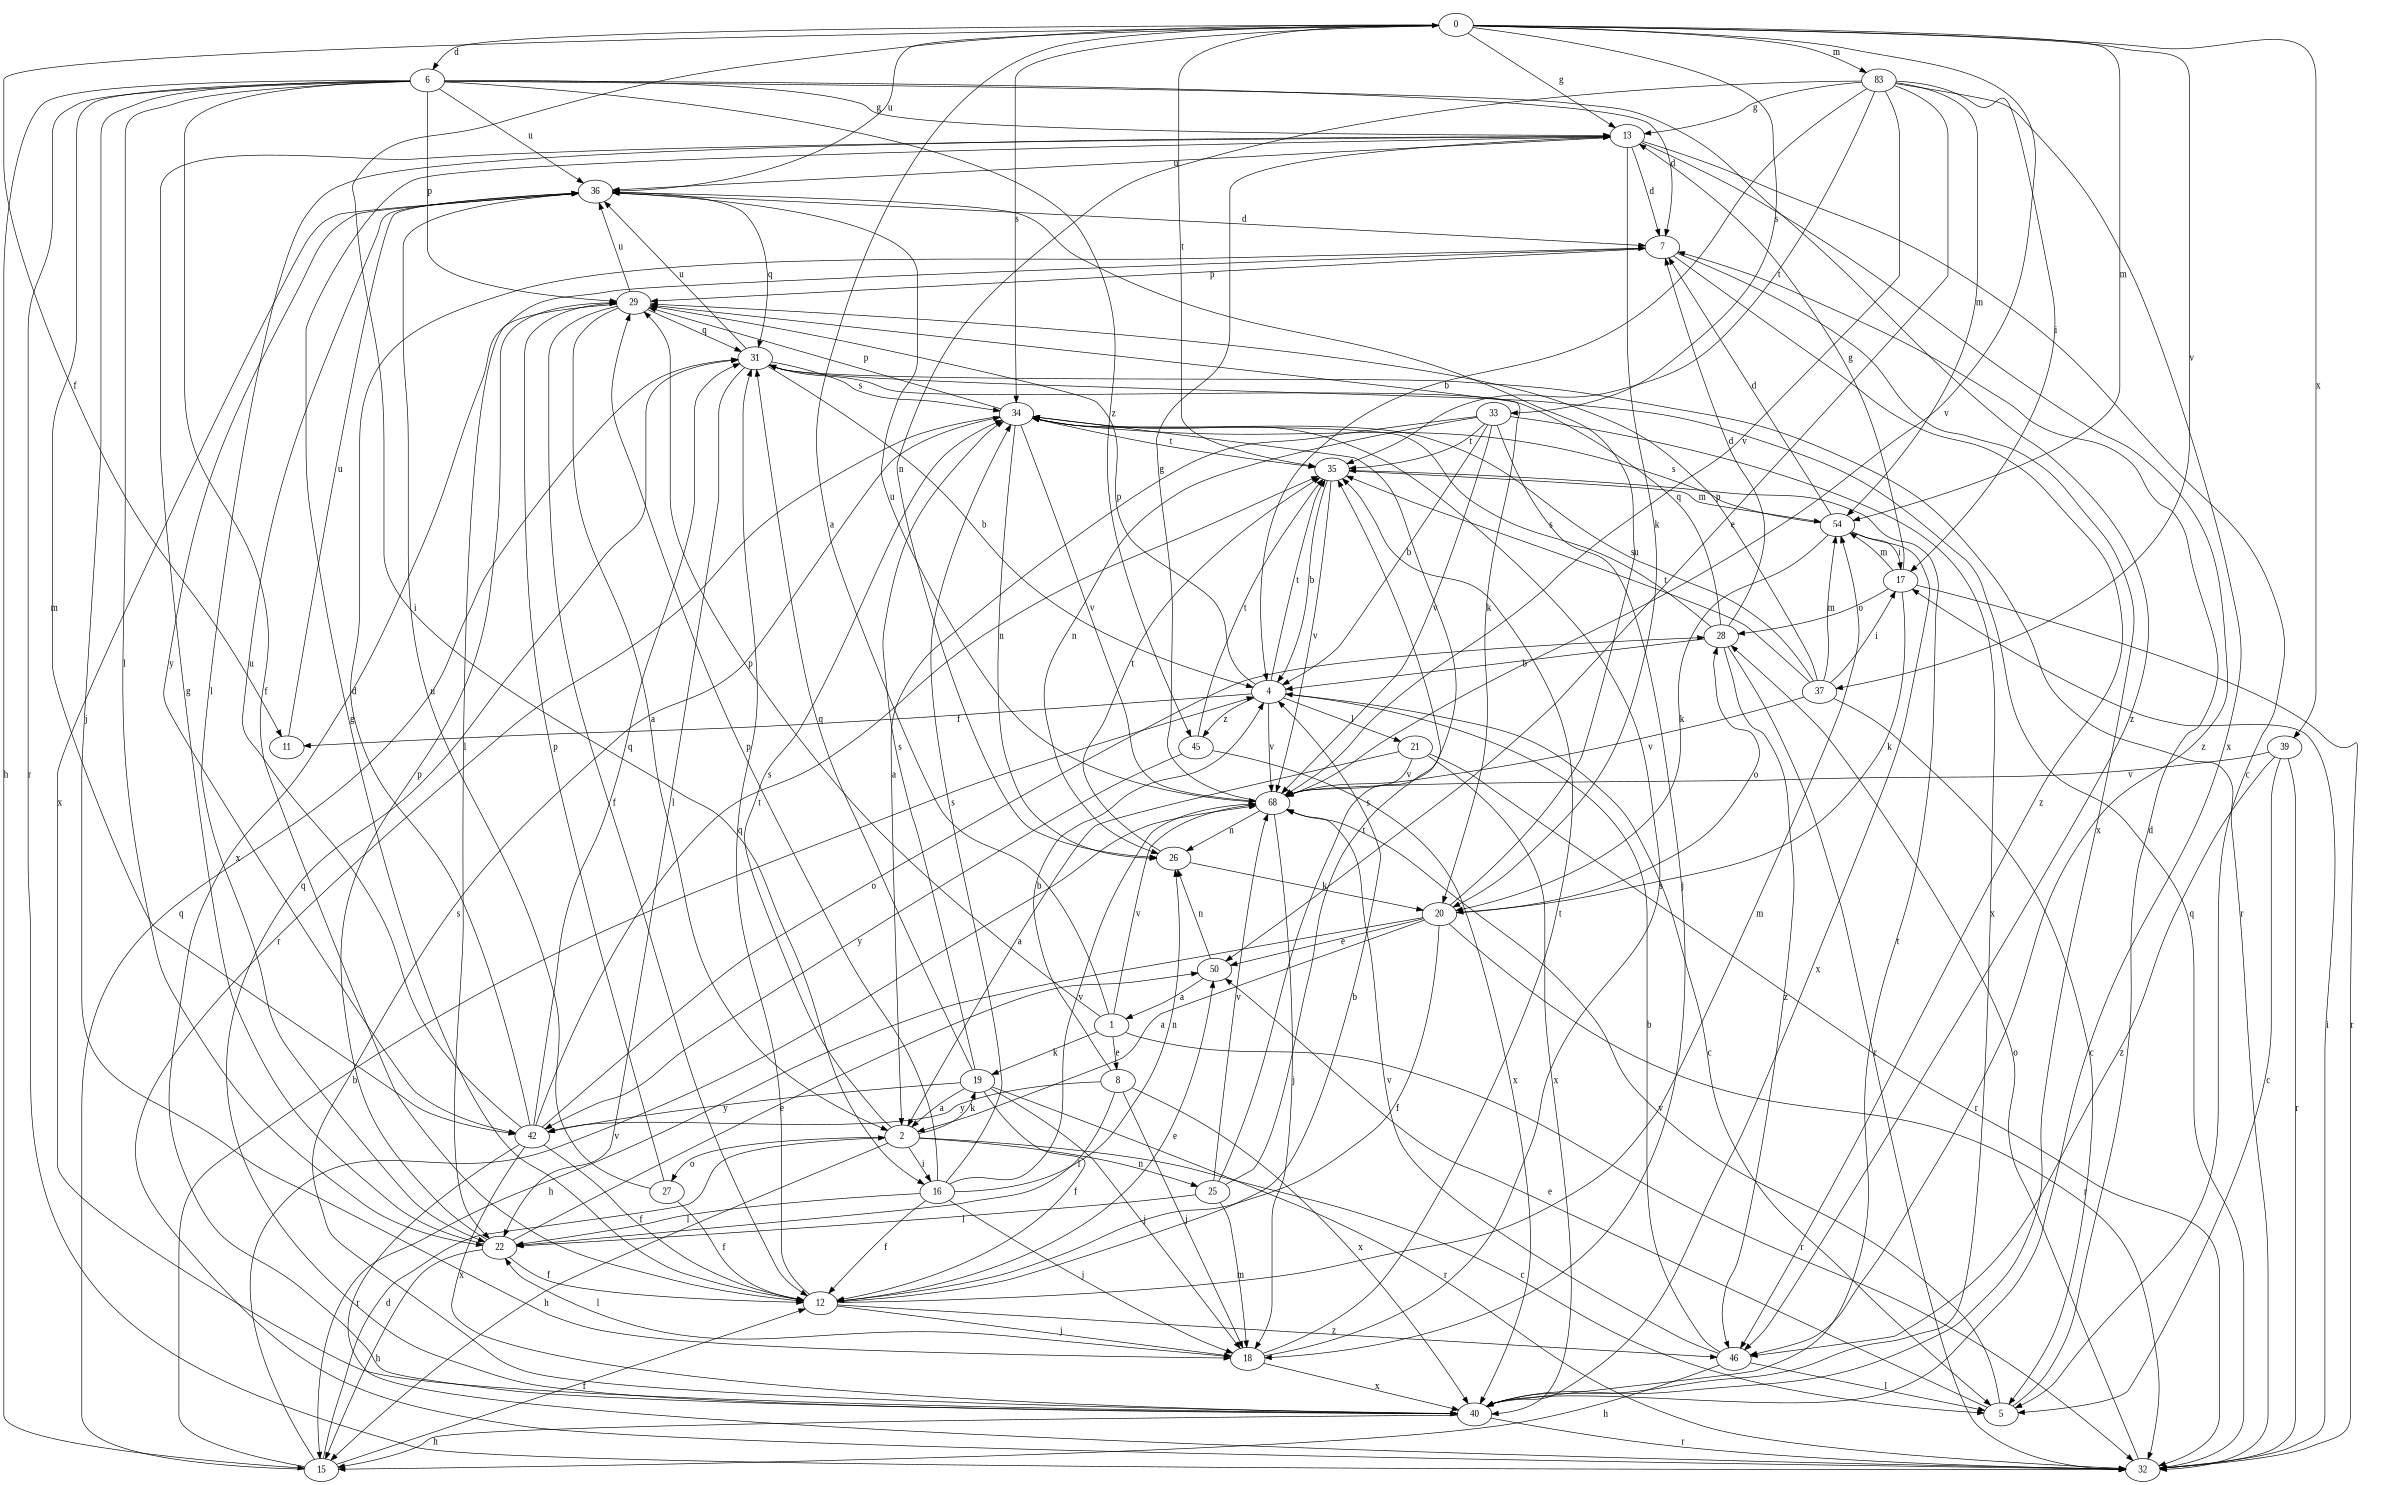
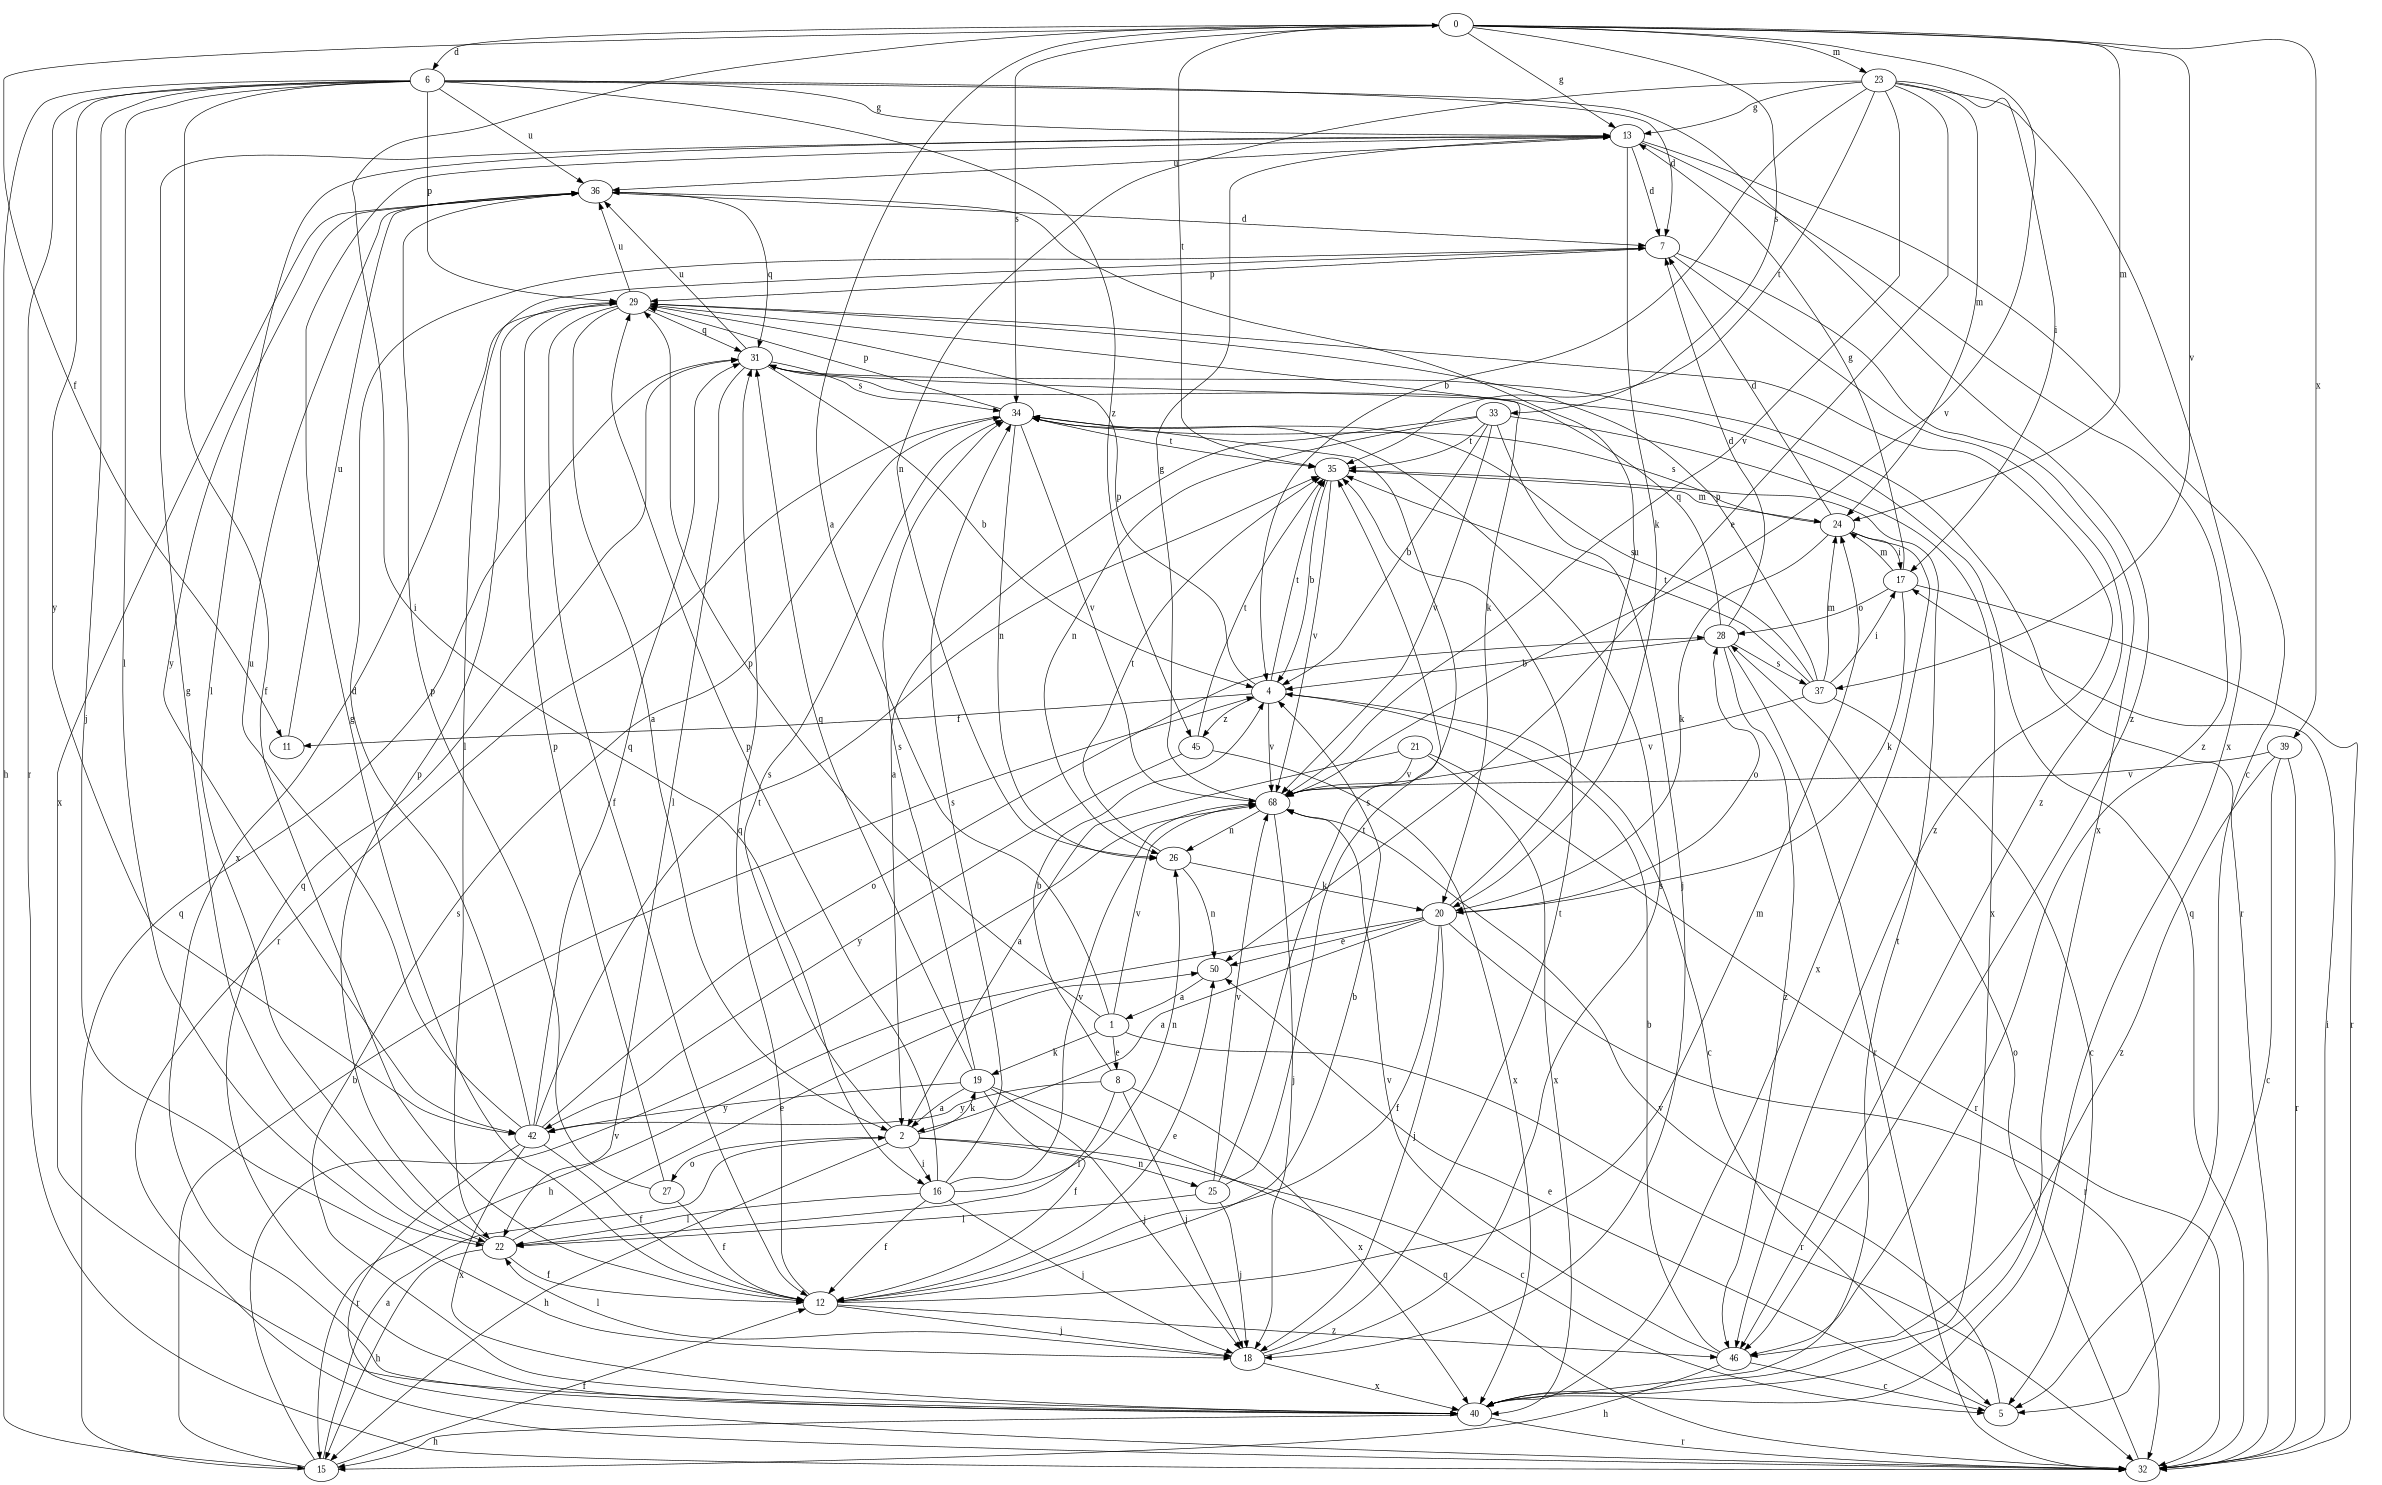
(897, 63) -> none
(1879, 80) -> (1879, 80)
none -> (1839, 413)
(1421, 446) -> (1767, 663)
(882, 479) -> none
(1837, 525) -> (1837, 525)
(55, 608) -> (55, 608)
(433, 692) -> (433, 692)
(2213, 697) -> none
(1339, 719) -> none
(1195, 917) -> (1205, 907)
none -> (1402, 1160)
(1241, 1275) -> (1241, 1275)
(1445, 1275) -> (1445, 1275)
(388, 1303) -> (388, 1303)
(1886, 1387) -> (1886, 1387)
